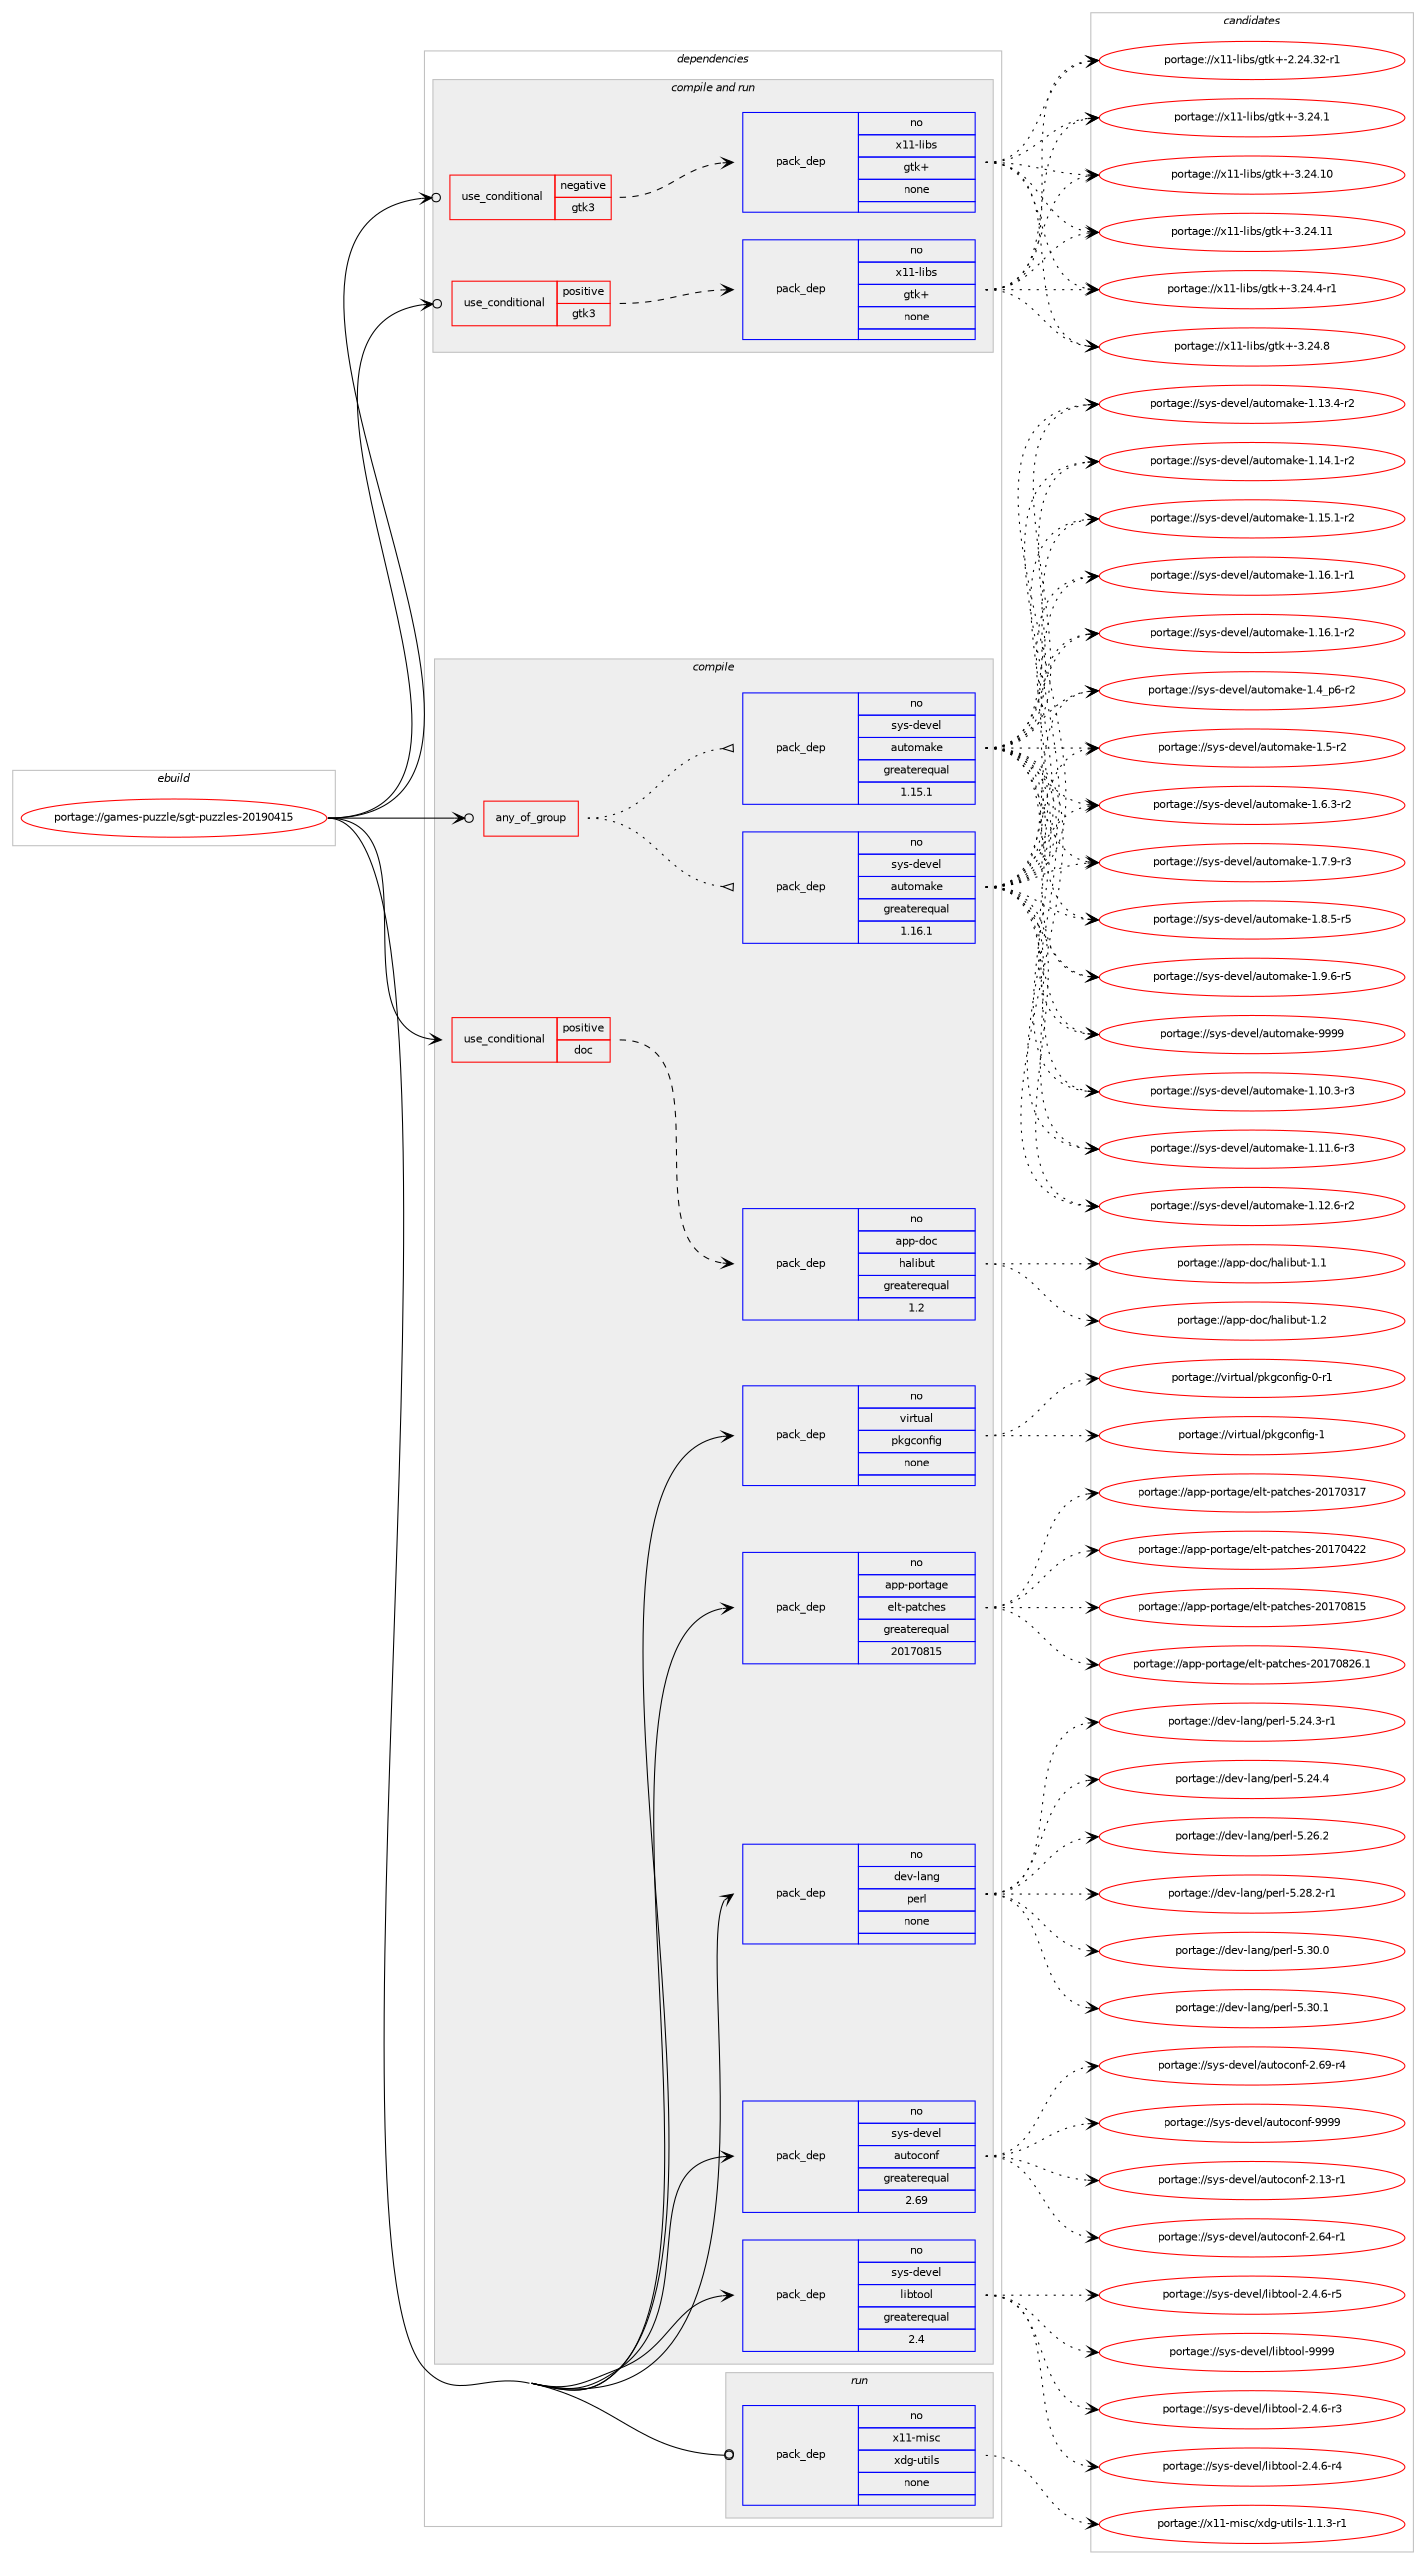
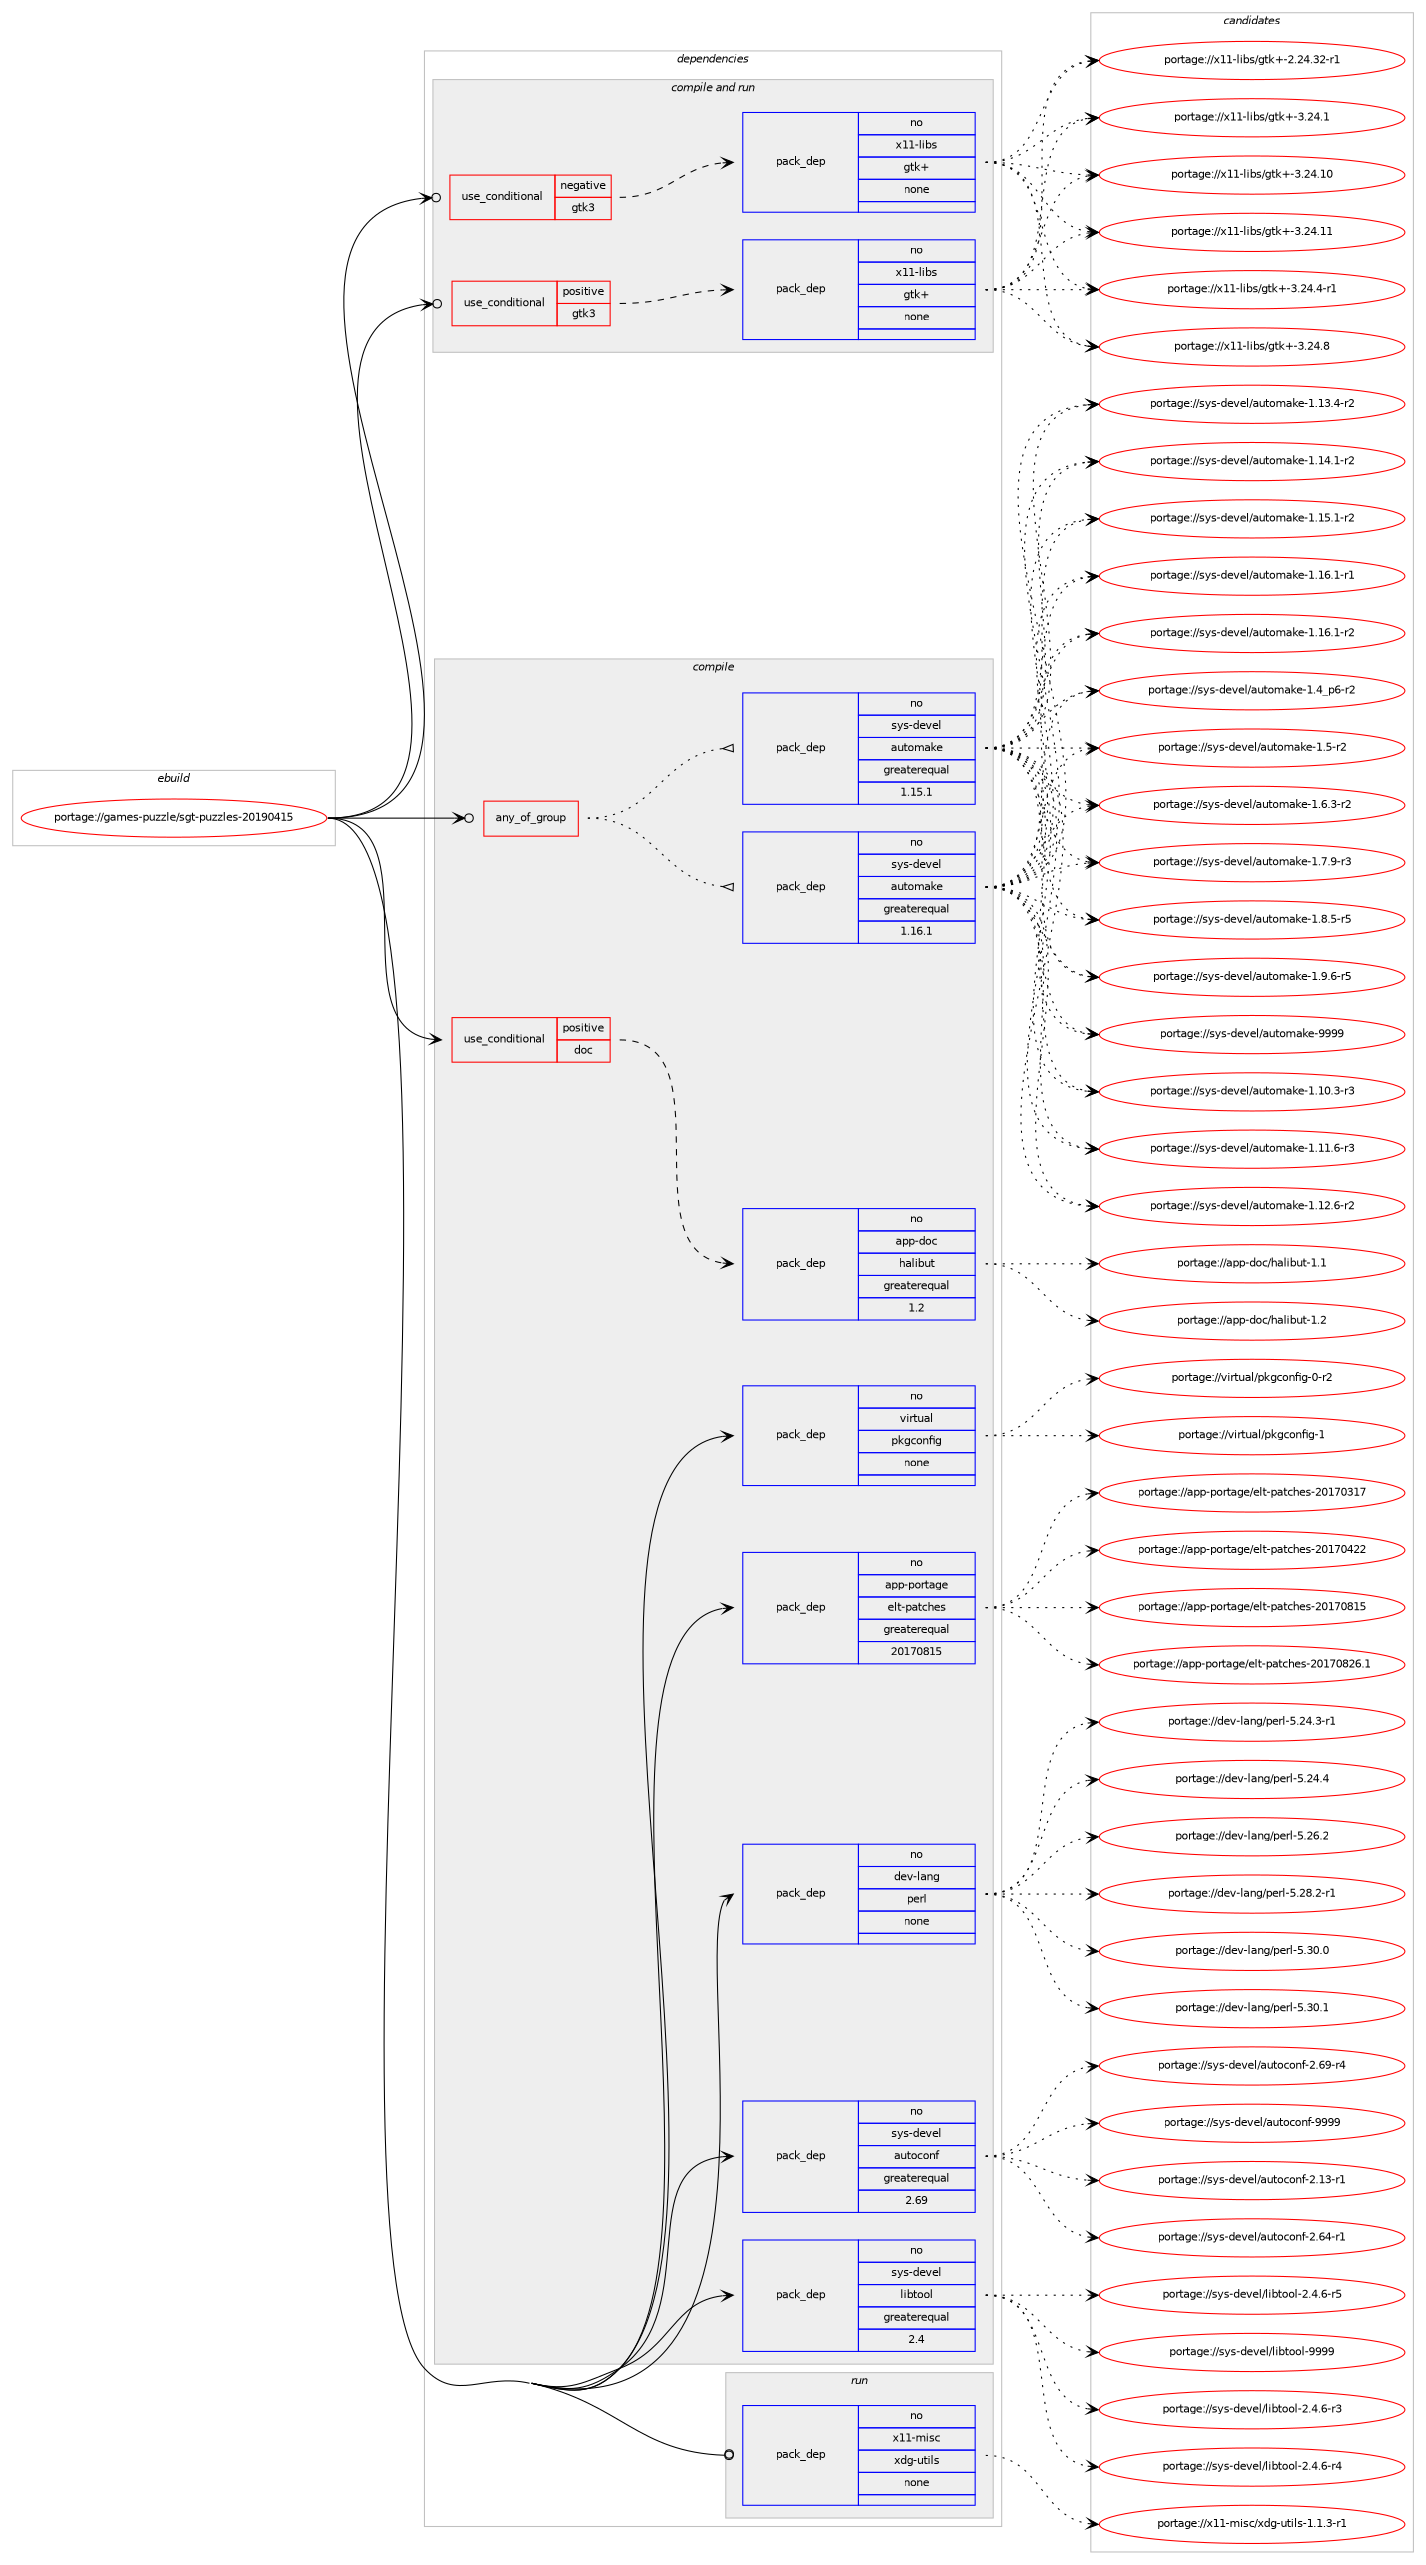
(1252, 1378) -> (1252, 1378)
